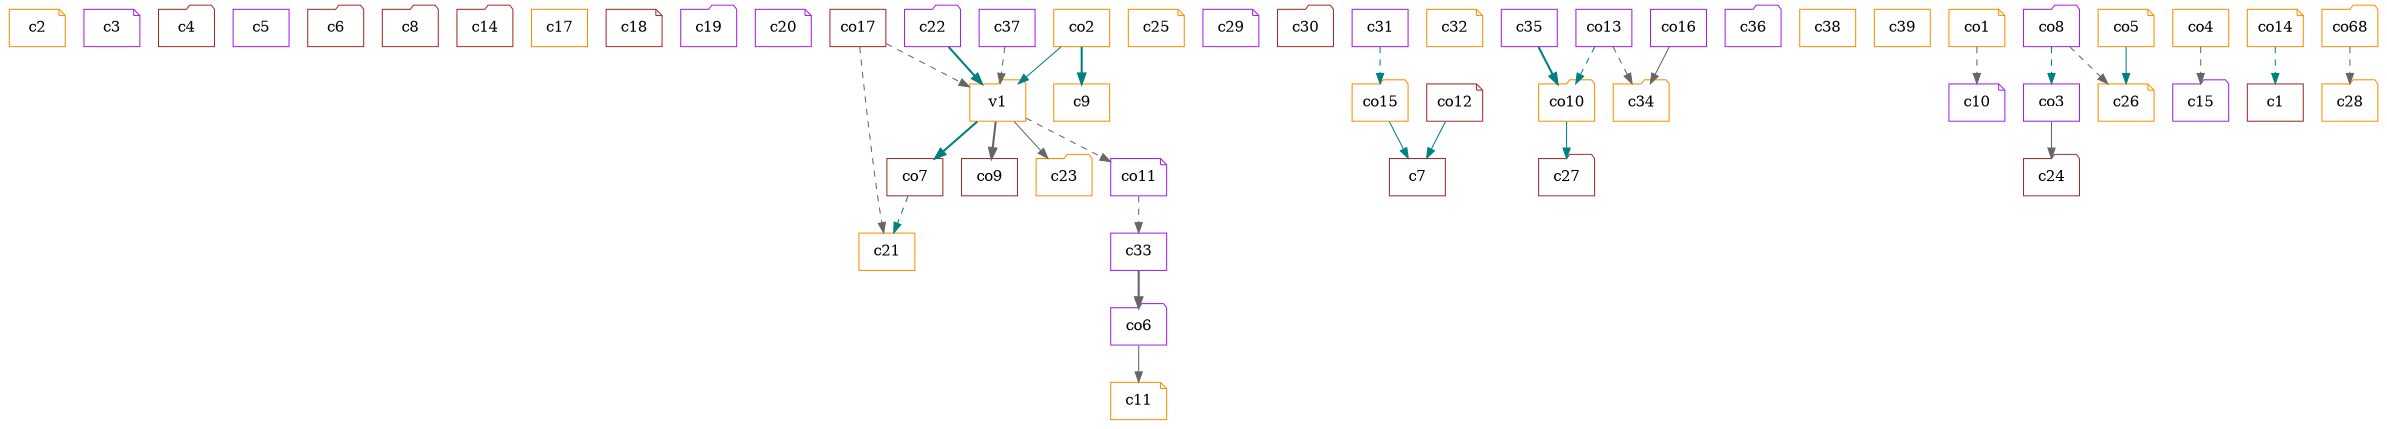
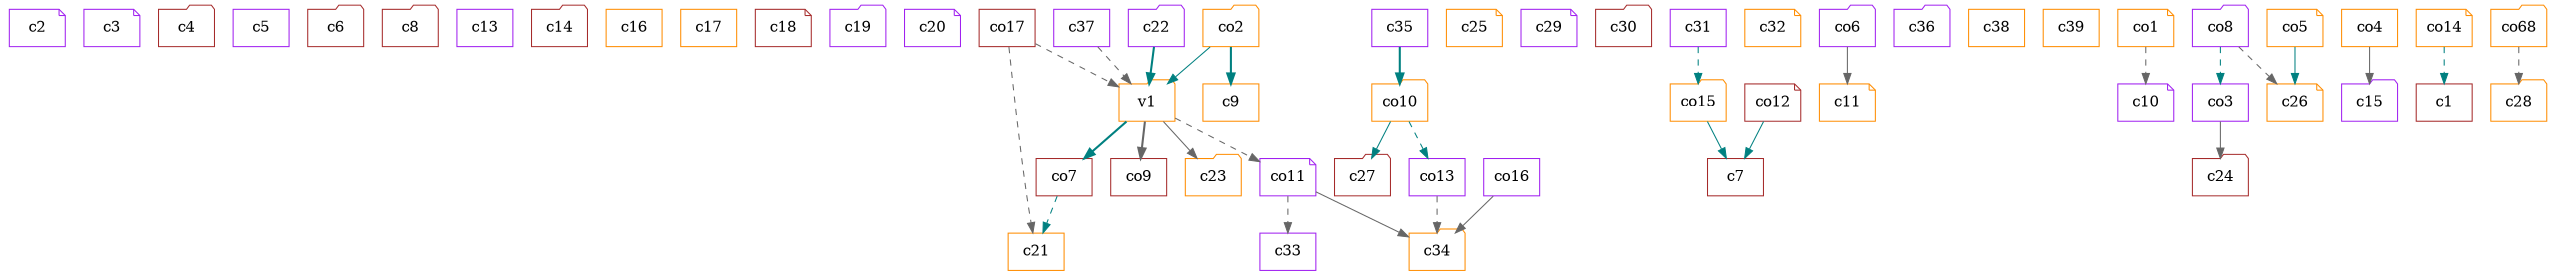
(37, 28) -> (37, 28)
none -> (485, 28)
none -> (634, 28)
(1082, 28) -> (1231, 28)
(2201, 60) -> (2370, 60)
(1588, 61) -> (1416, 135)
none -> (1358, 212)
(1139, 284) -> none
